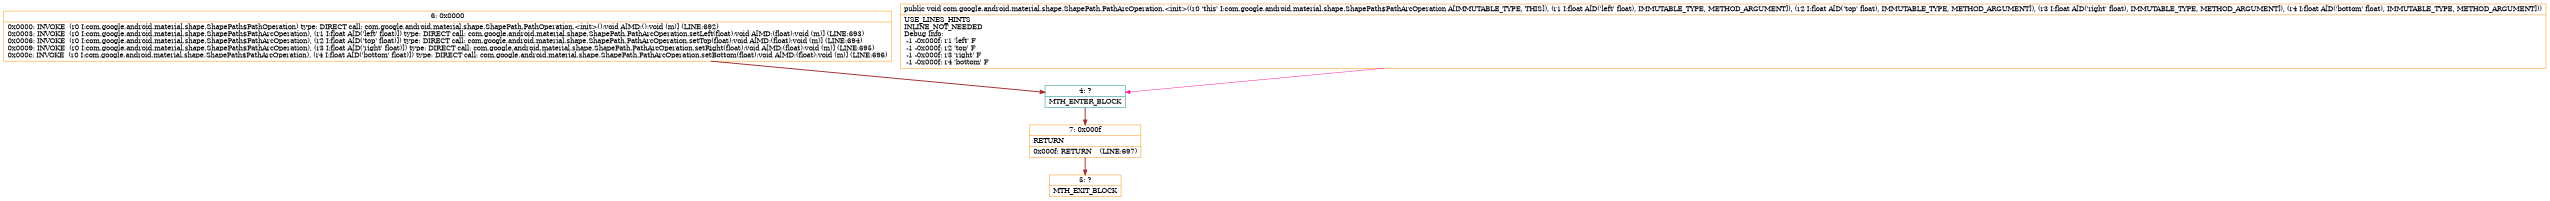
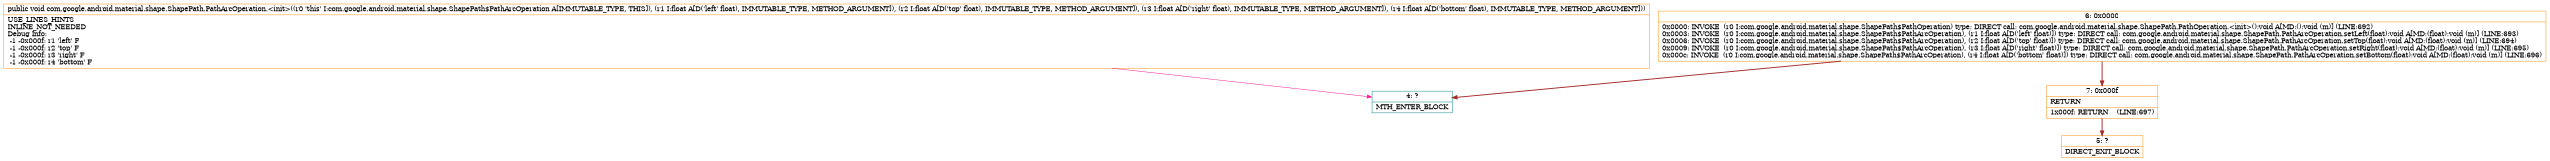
(1085, 114) -> (2102, 71)
(1085, 152) -> (2102, 113)
(1085, 191) -> (2102, 152)
